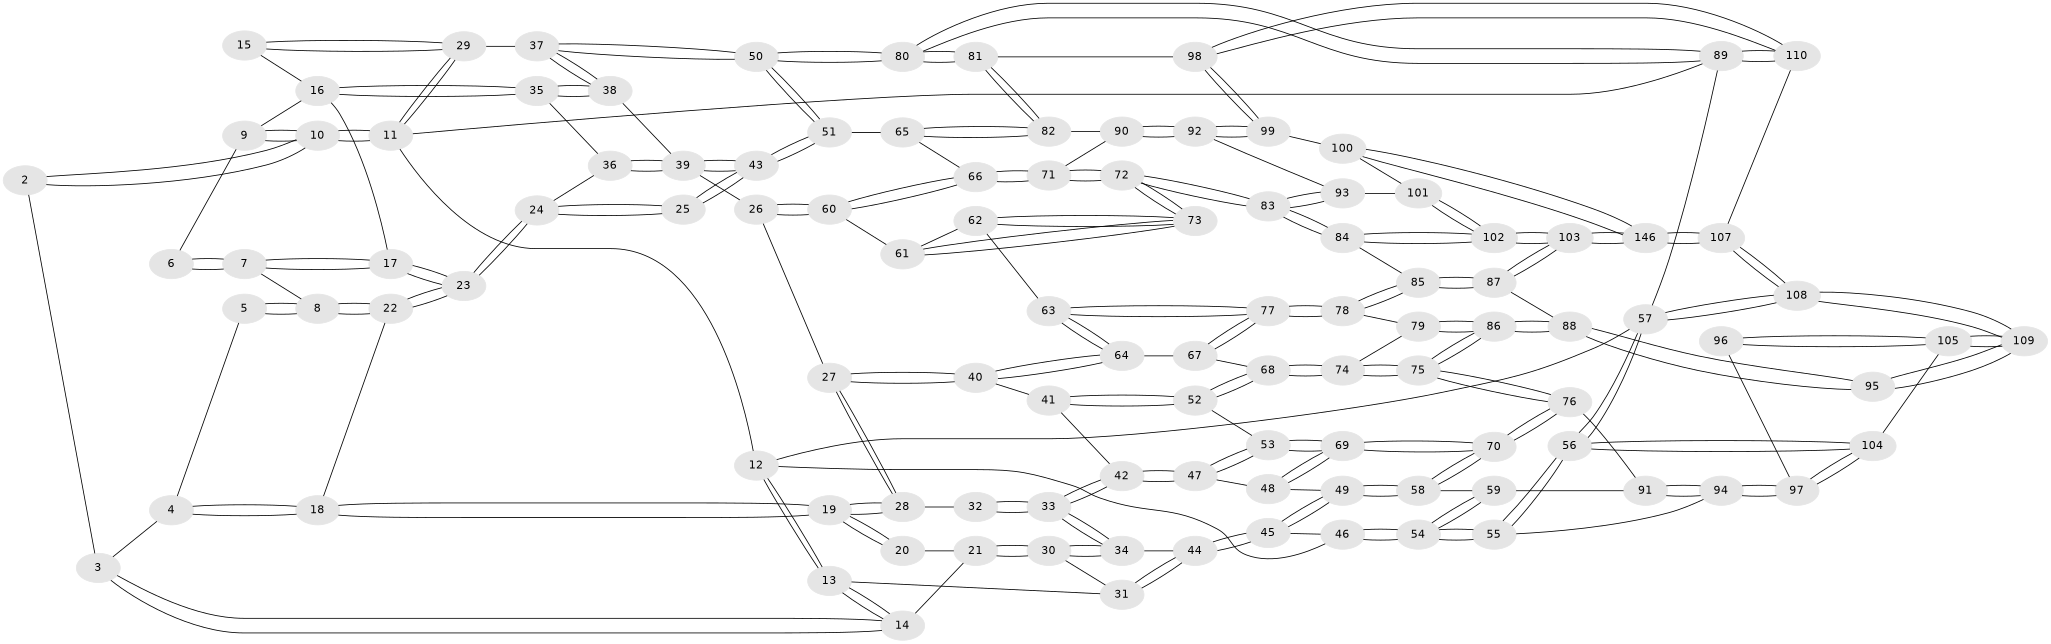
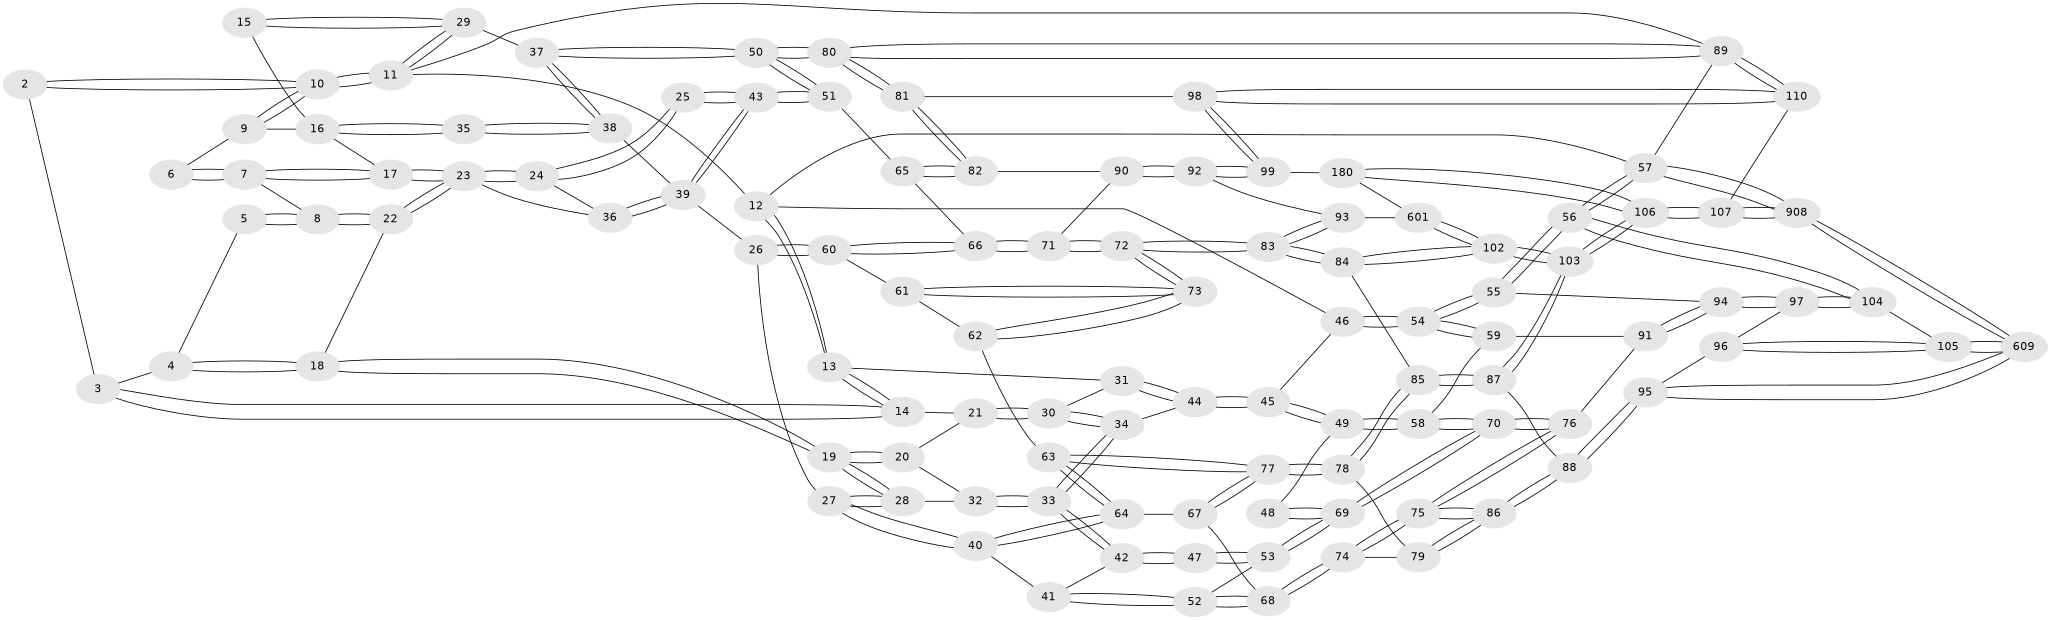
(574, 128) -> (534, 204)
(1343, 149) -> (1343, 173)
(1418, 193) -> (1418, 218)
(1646, 238) -> (1646, 213)
(1797, 296) -> (1797, 213)
(2024, 341) -> (2024, 347)
none -> (1684, 370)
none -> (939, 479)
(1232, 483) -> none
